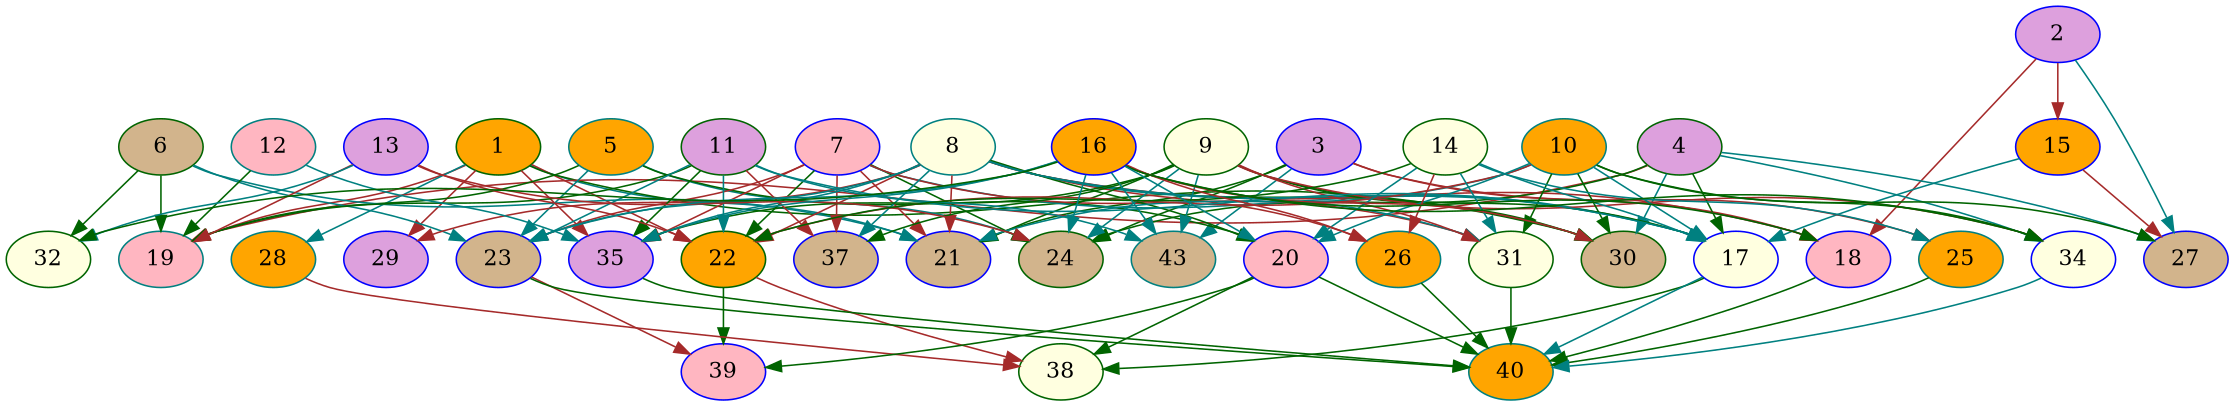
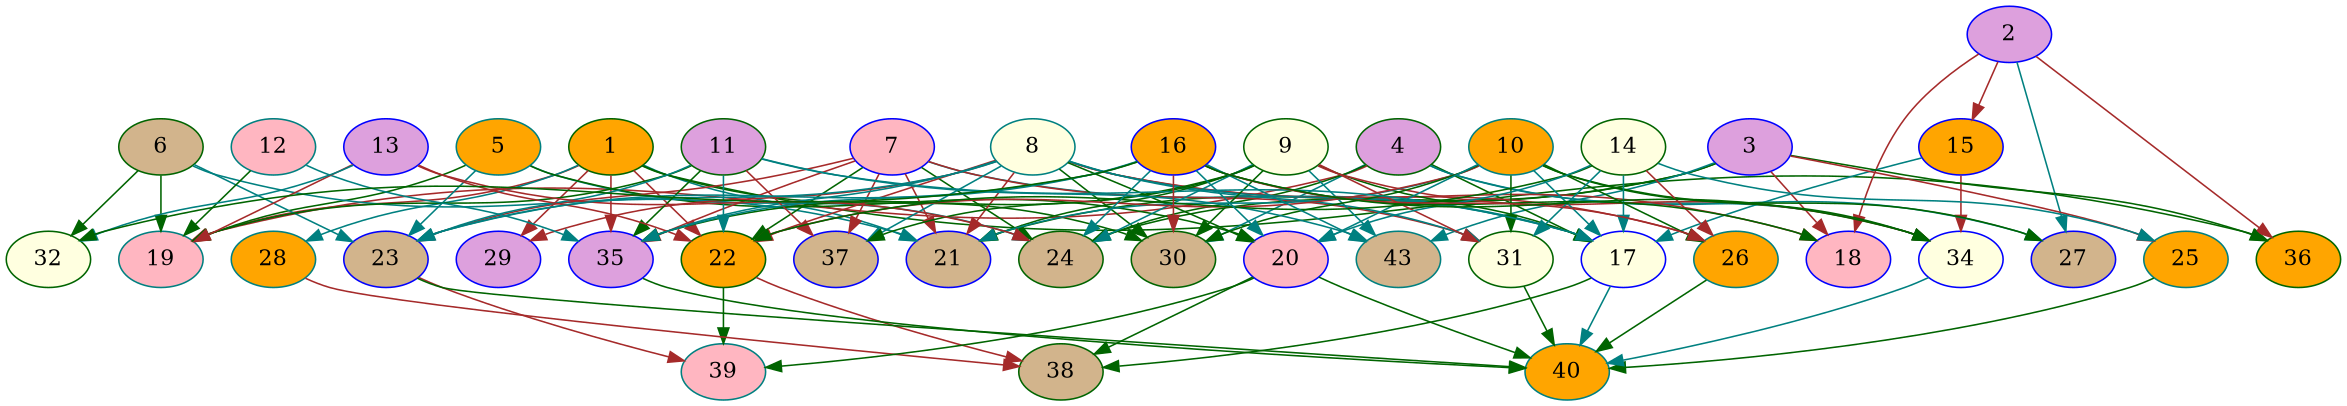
(2116, 198) -> (1961, 195)
none -> (1616, 200)
none -> (2298, 259)
(1692, 321) -> none
(723, 372) -> (723, 372)
(1061, 372) -> (1061, 372)
